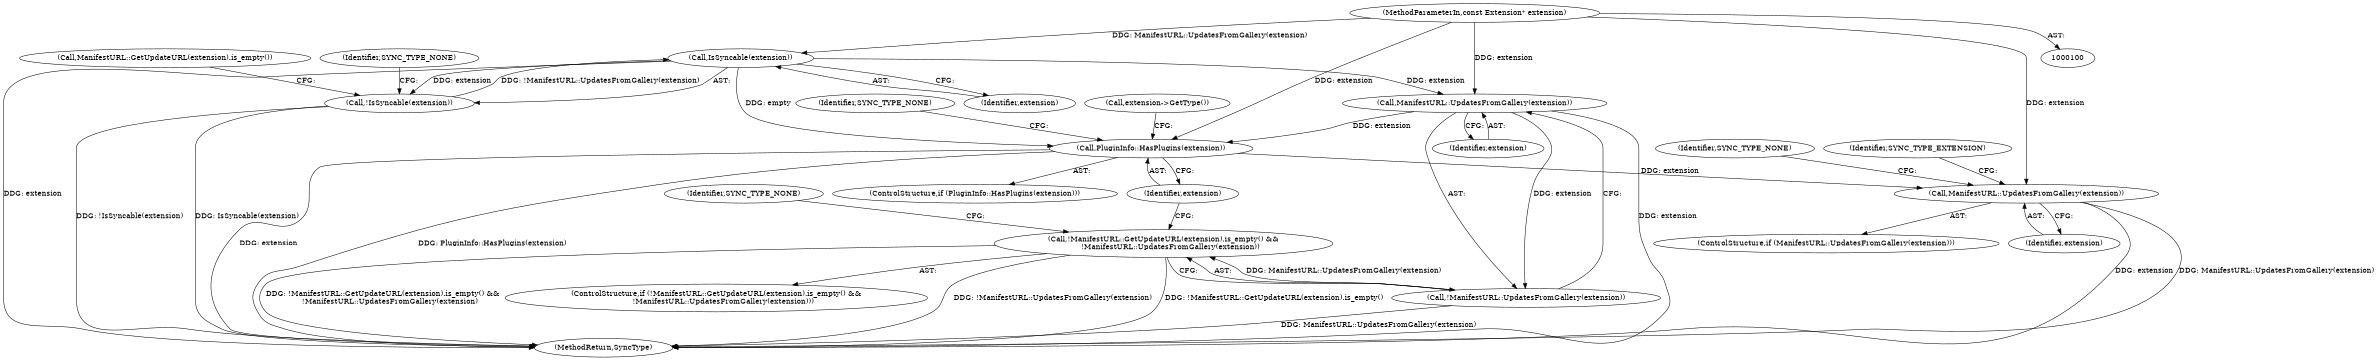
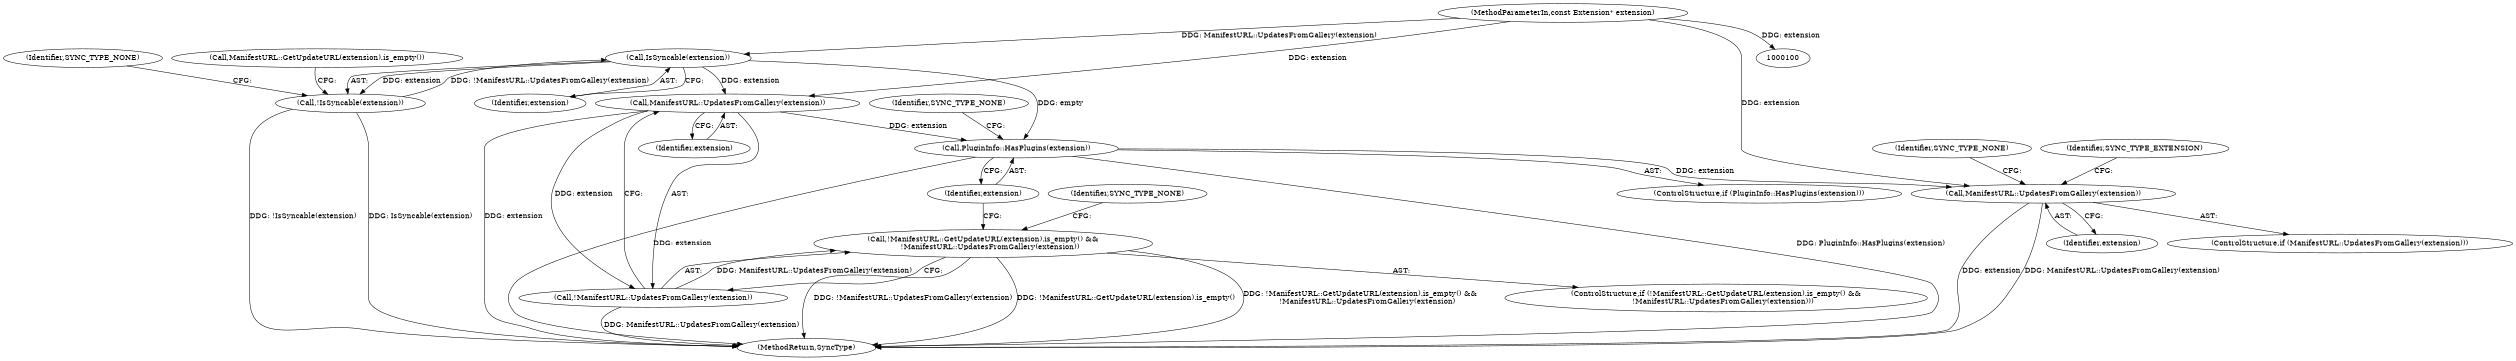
(2058, 36) -> (1791, 36)
(1313, 77) -> none
(1157, 103) -> none
(4, 131) -> none
